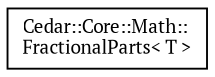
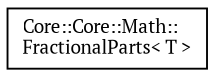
(107, 39) -> (107, 39)
